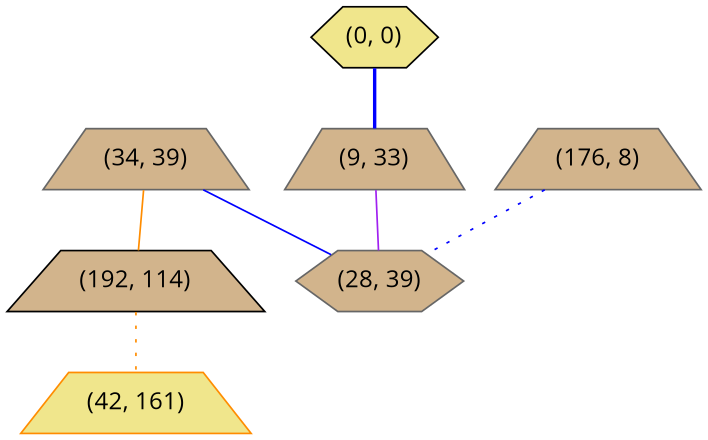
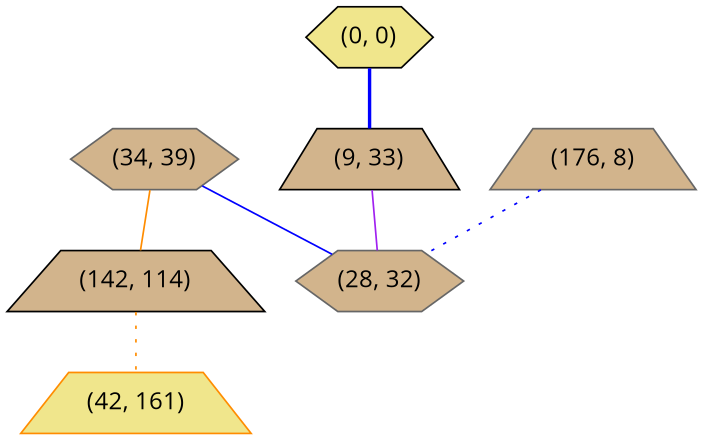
(146, 159) -> (155, 159)
(375, 159) -> (370, 159)
(136, 281) -> (136, 281)
(380, 281) -> (380, 281)
